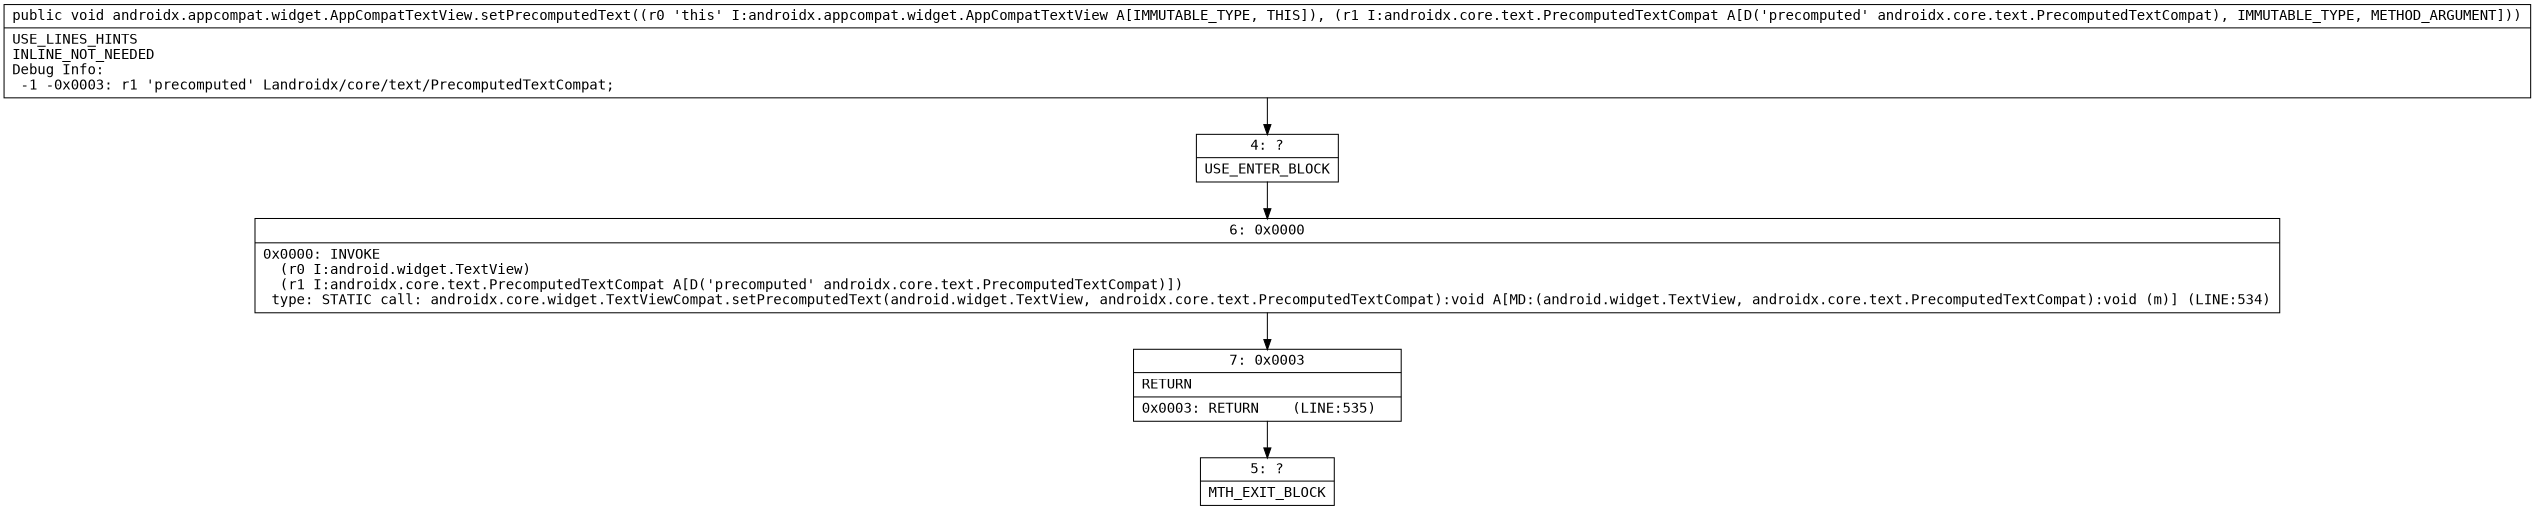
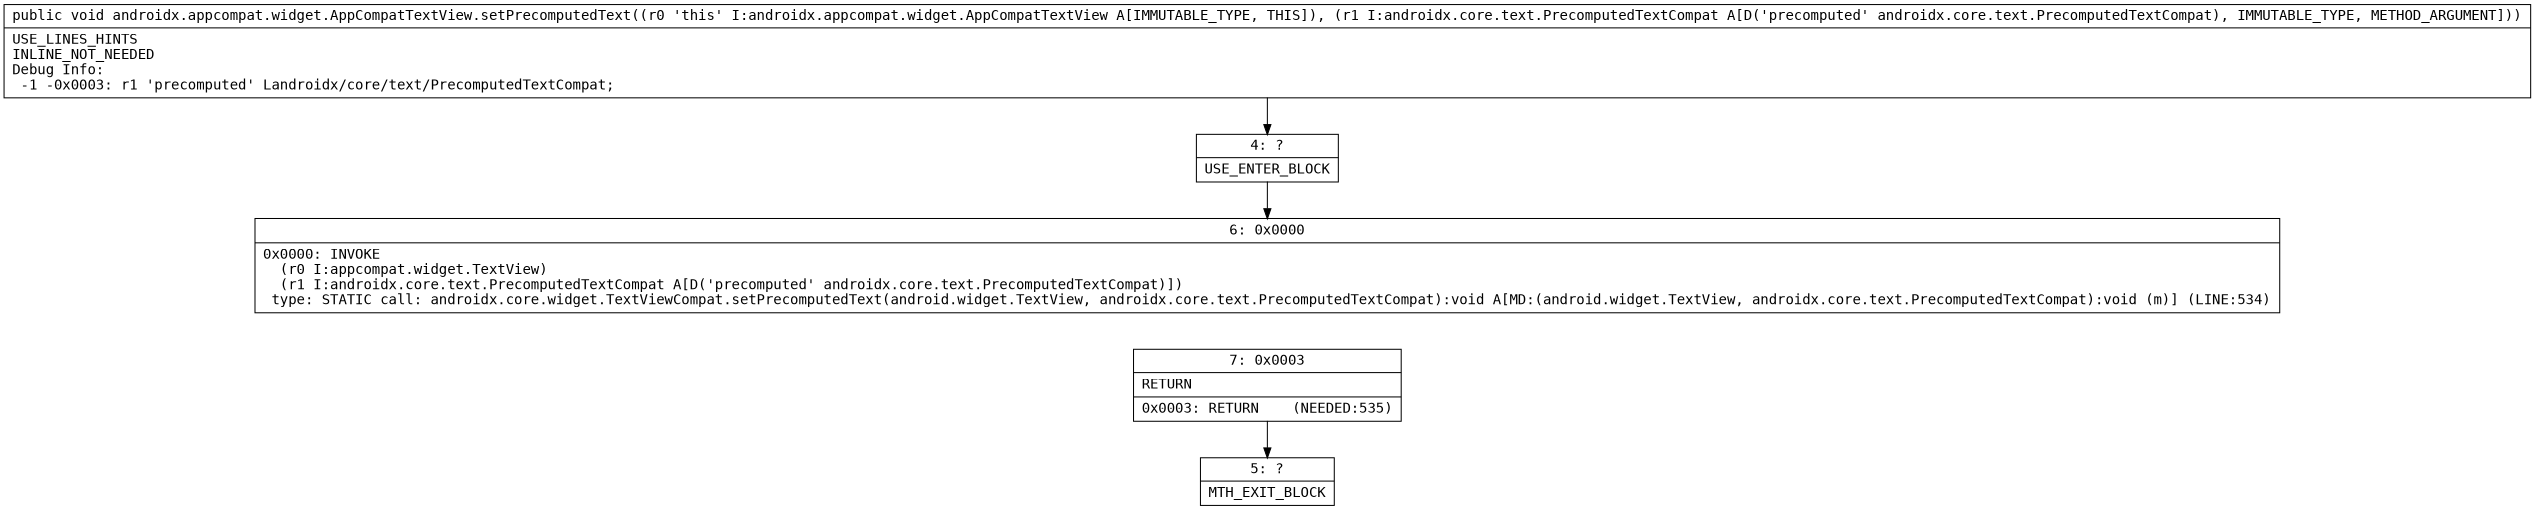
(397, 270) -> (406, 270)
(1267, 326) -> none
(1259, 409) -> (1267, 409)
